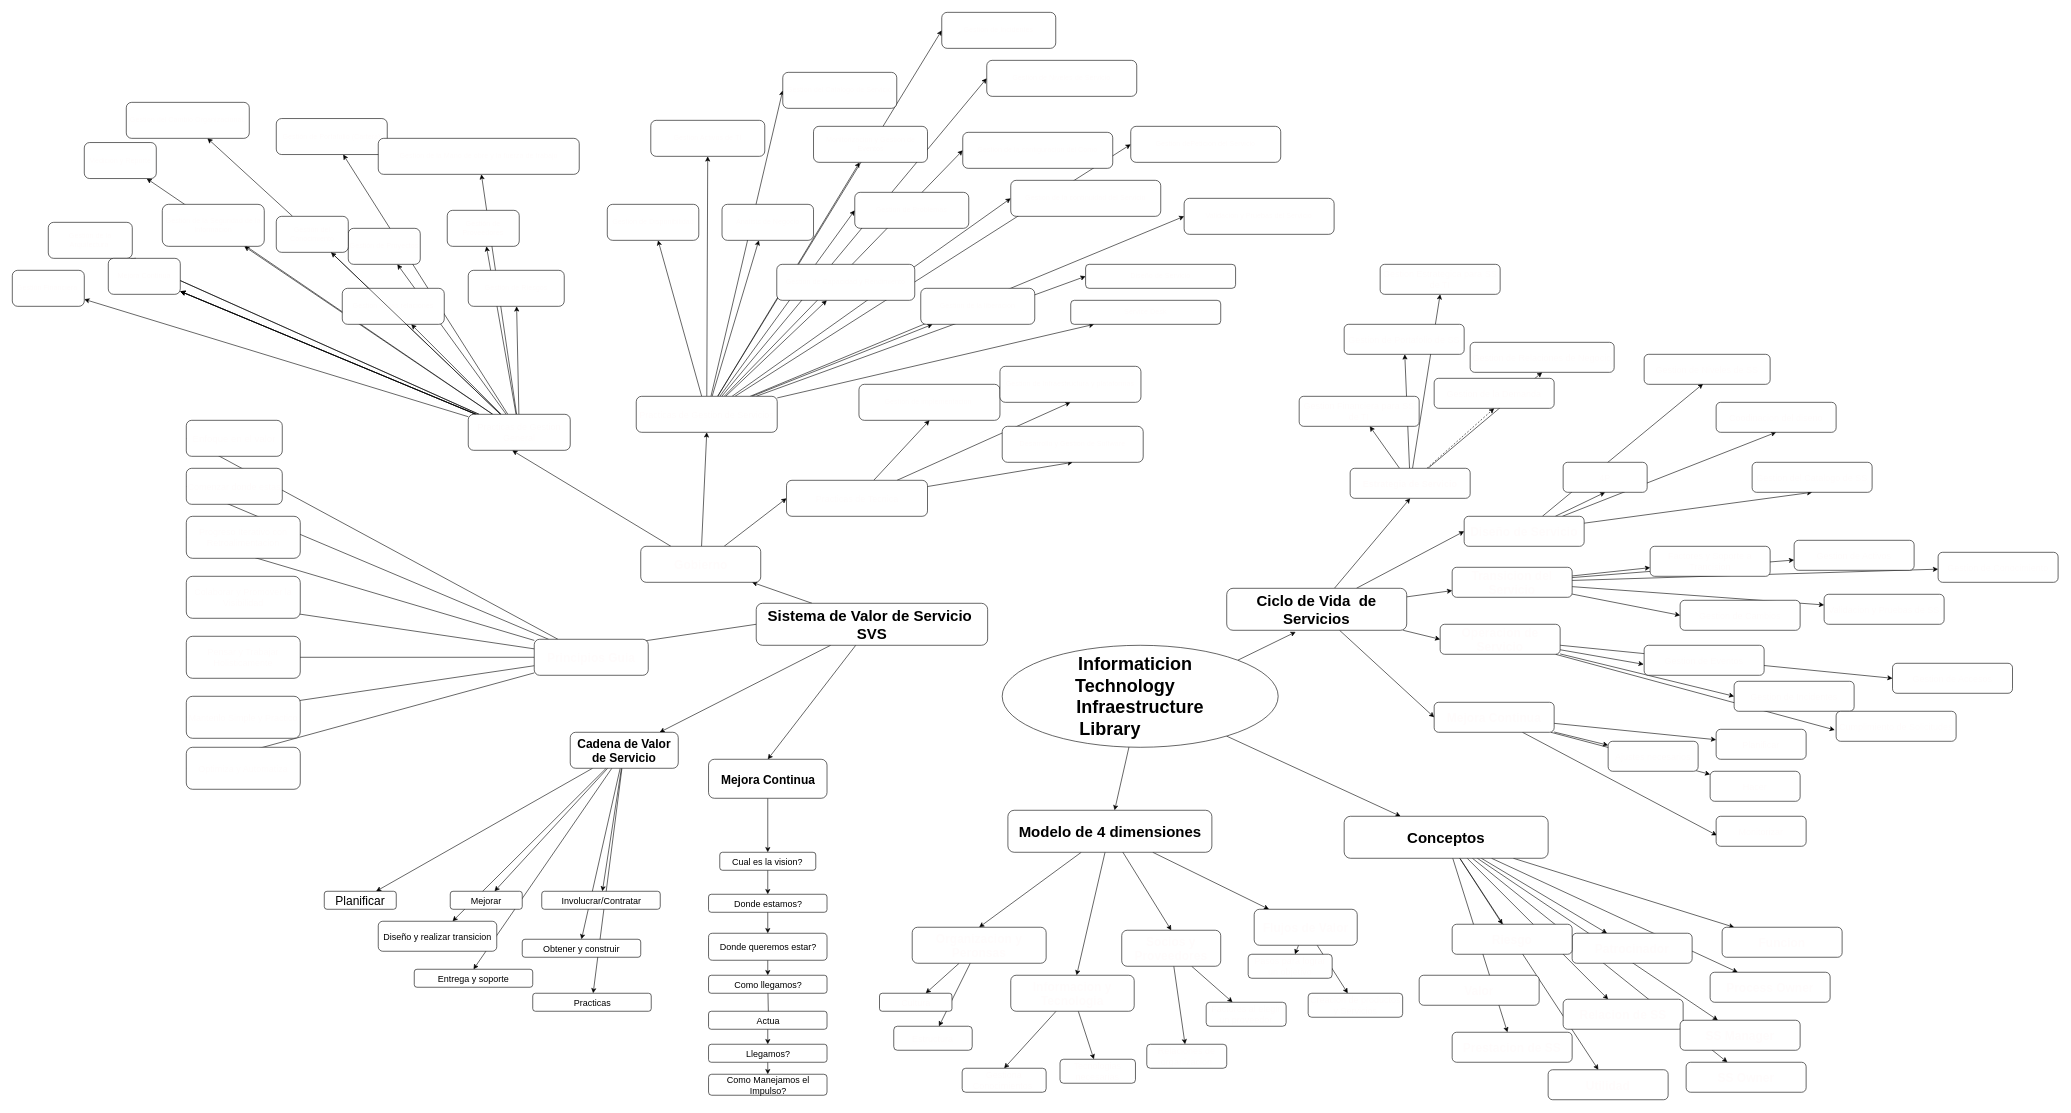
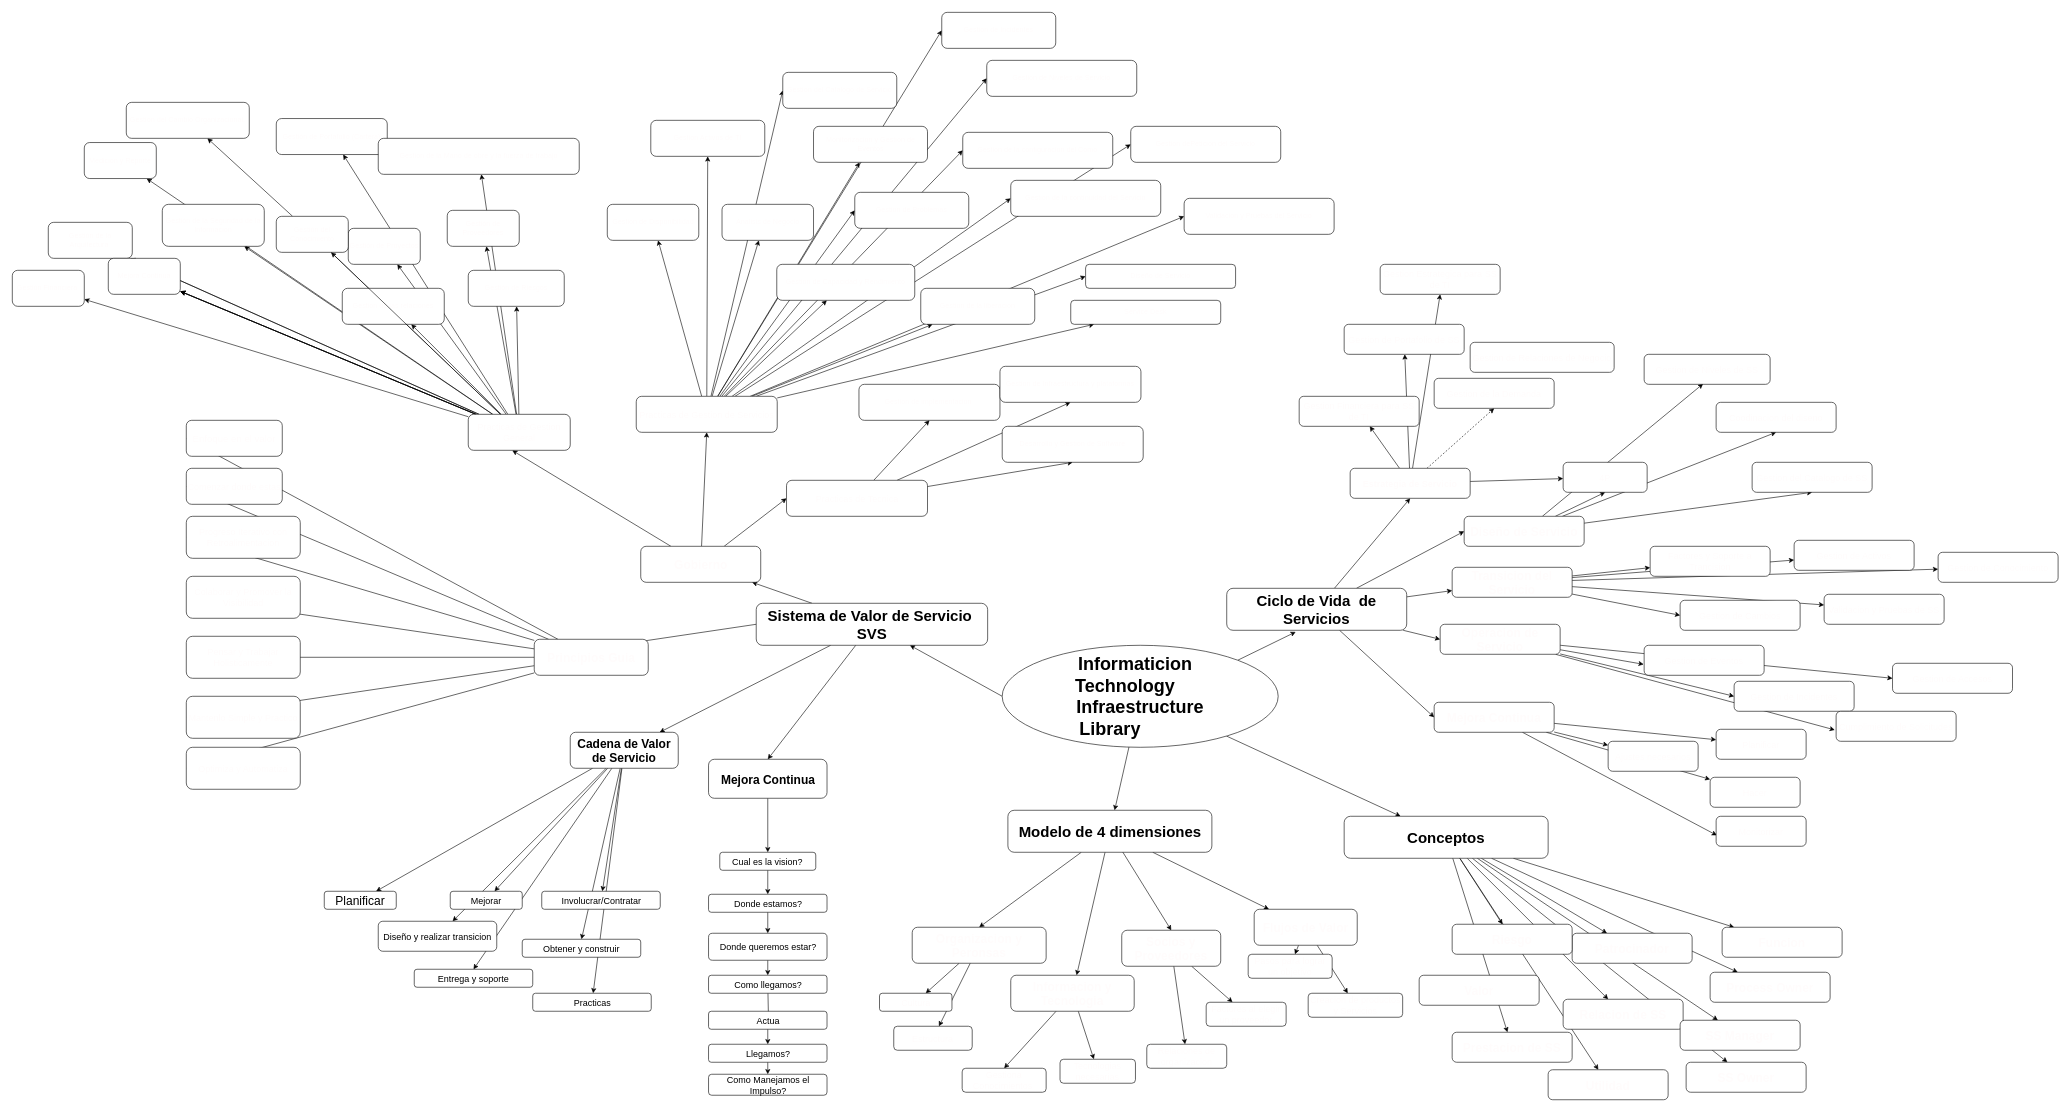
(1468, 435) -> (1533, 480)
none -> (958, 672)
(1755, 786) -> (1755, 792)
